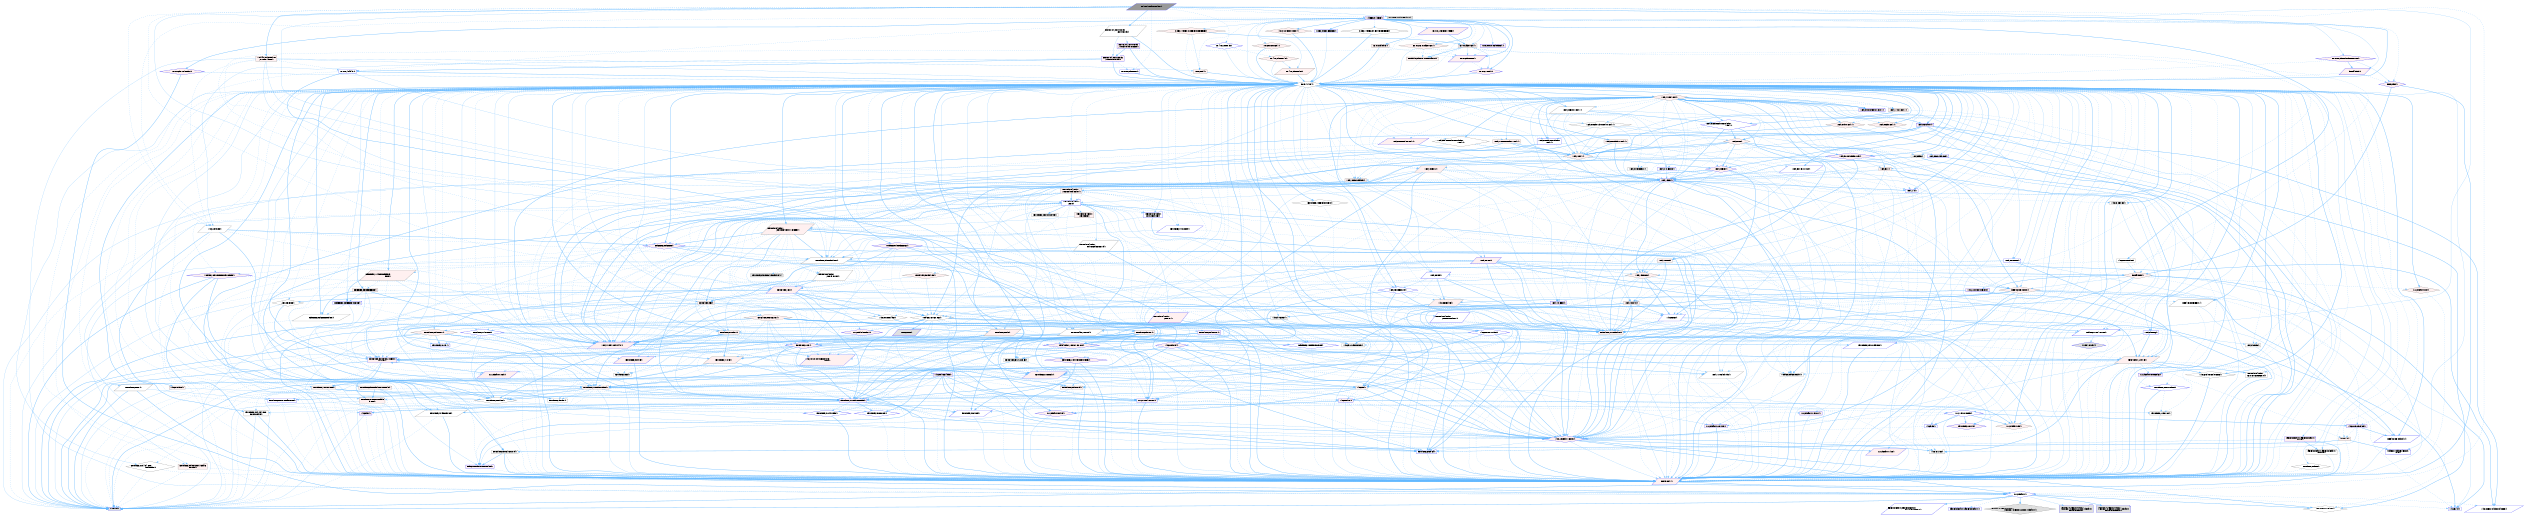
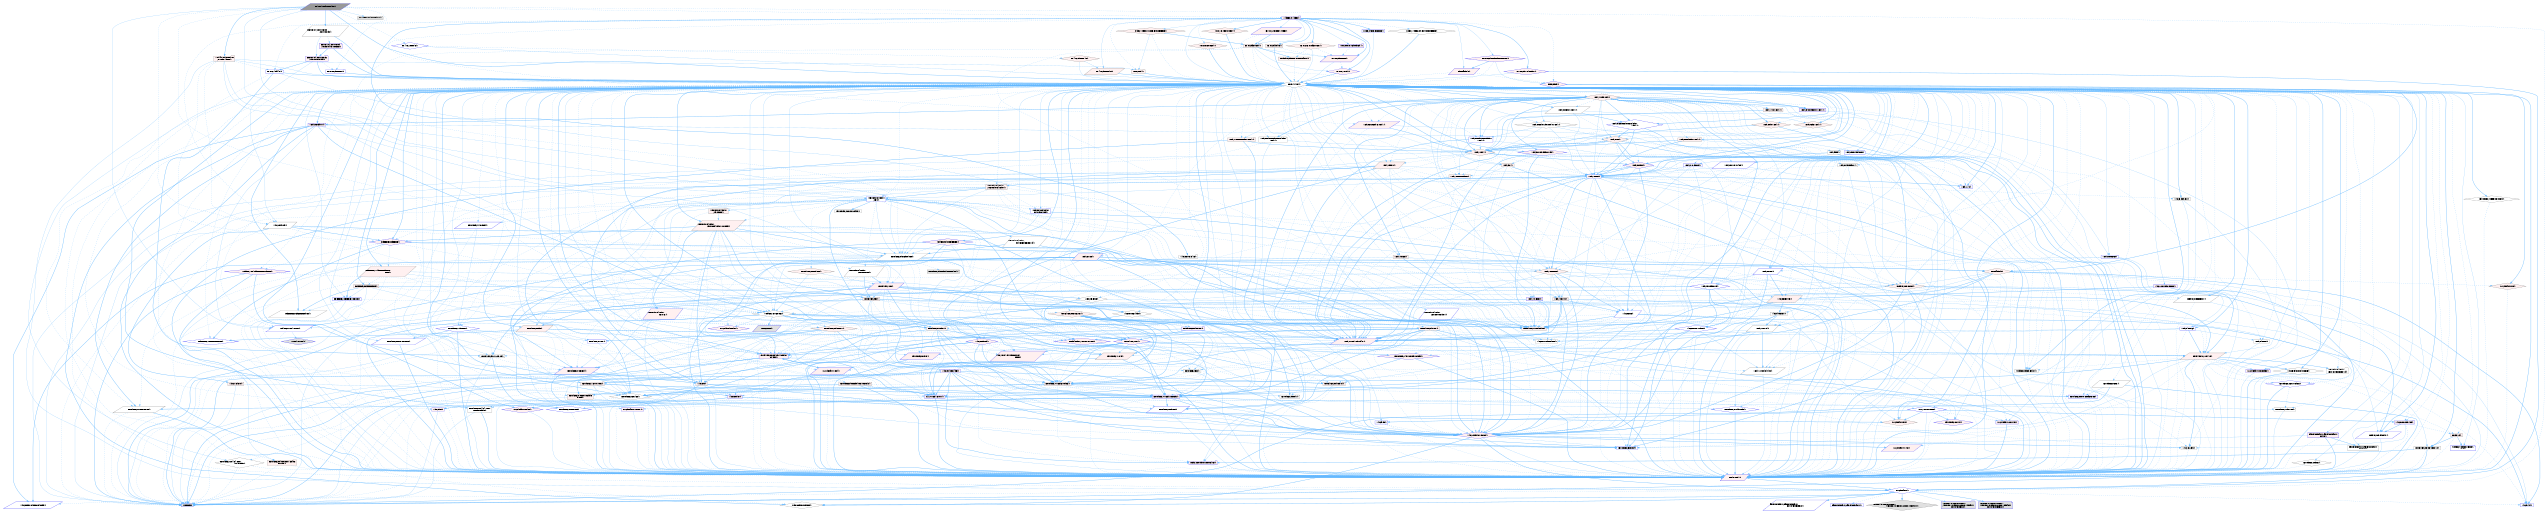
(1473, 26) -> (395, 42)
(1461, 141) -> (1273, 140)
(1081, 332) -> (1762, 329)
